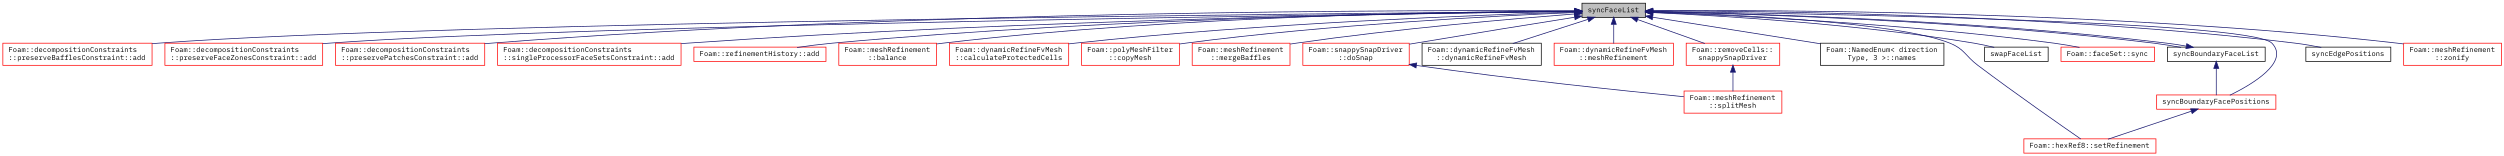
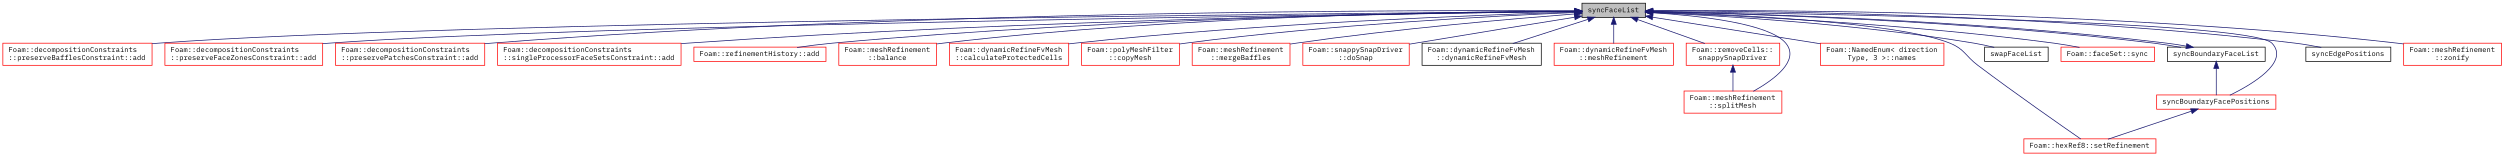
(1882, 54) -> (1882, 54)
(1550, 82) -> (1754, 27)
